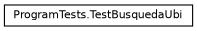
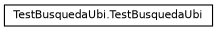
(99, 15) -> (108, 15)
